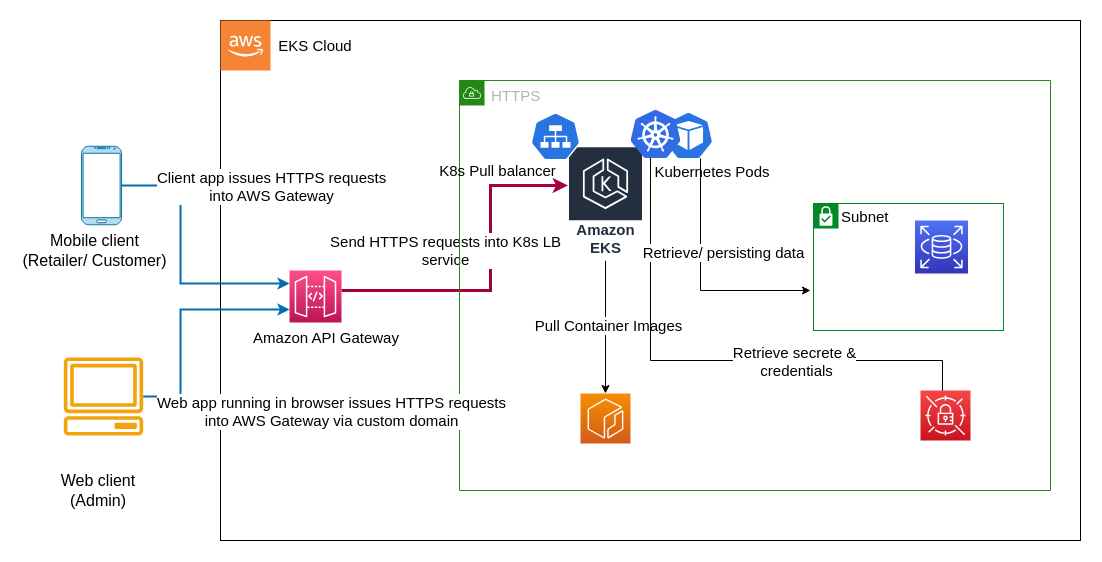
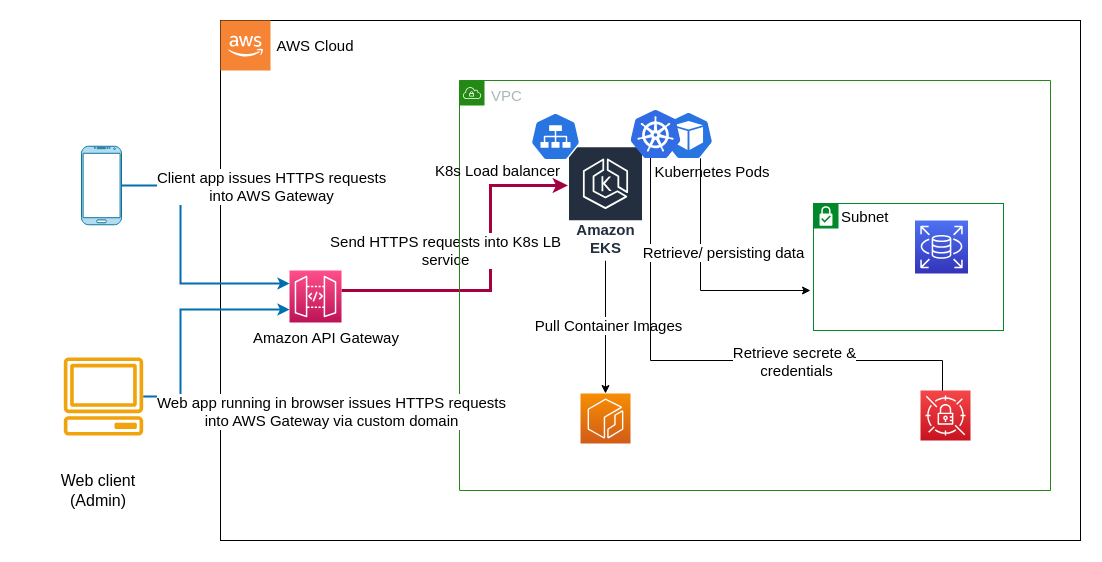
(316, 46) -> (316, 46)
(508, 95) -> (502, 95)
(498, 171) -> (498, 171)
(95, 251) -> none
